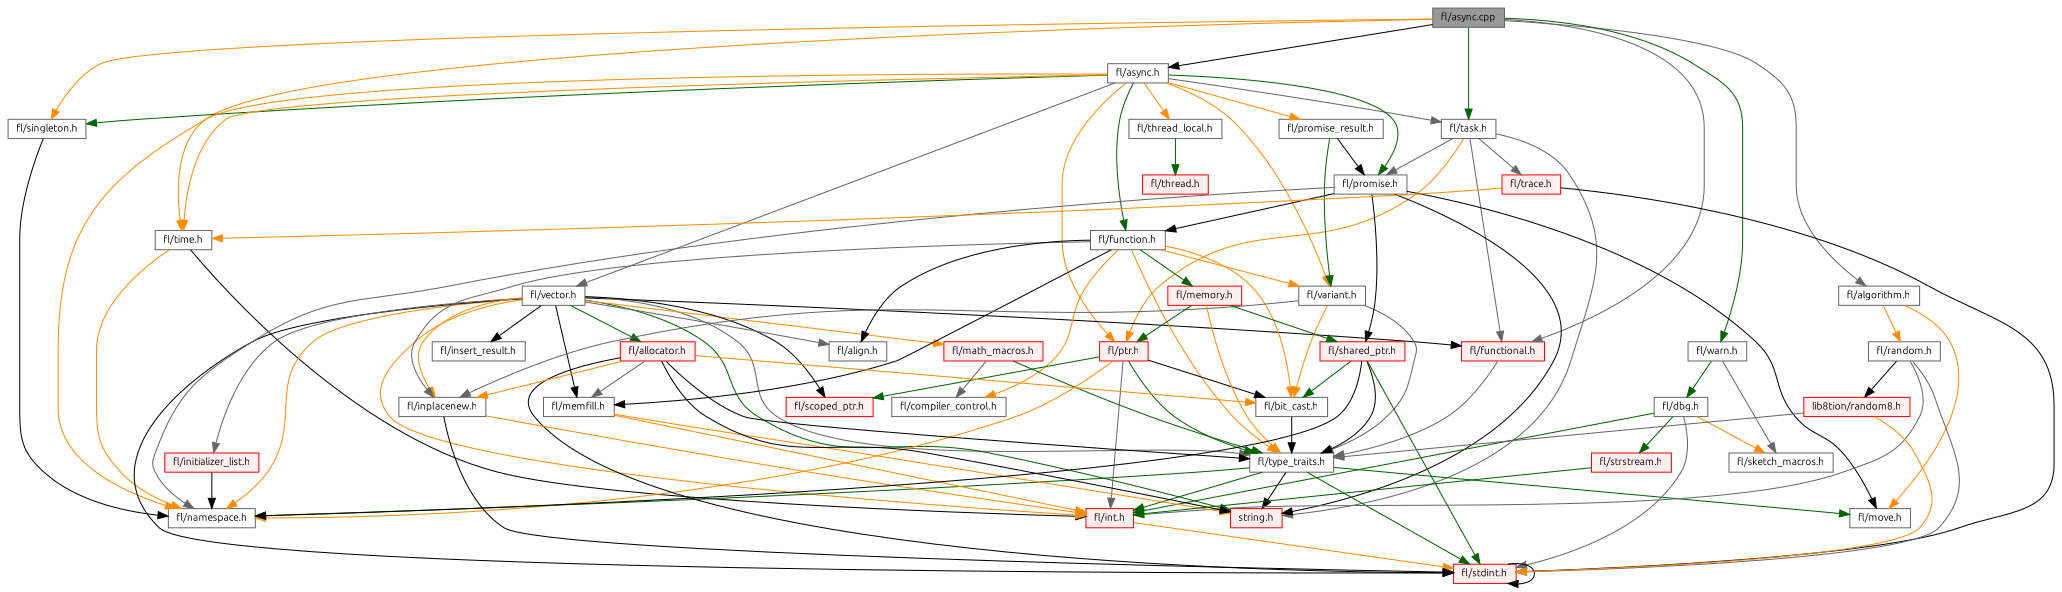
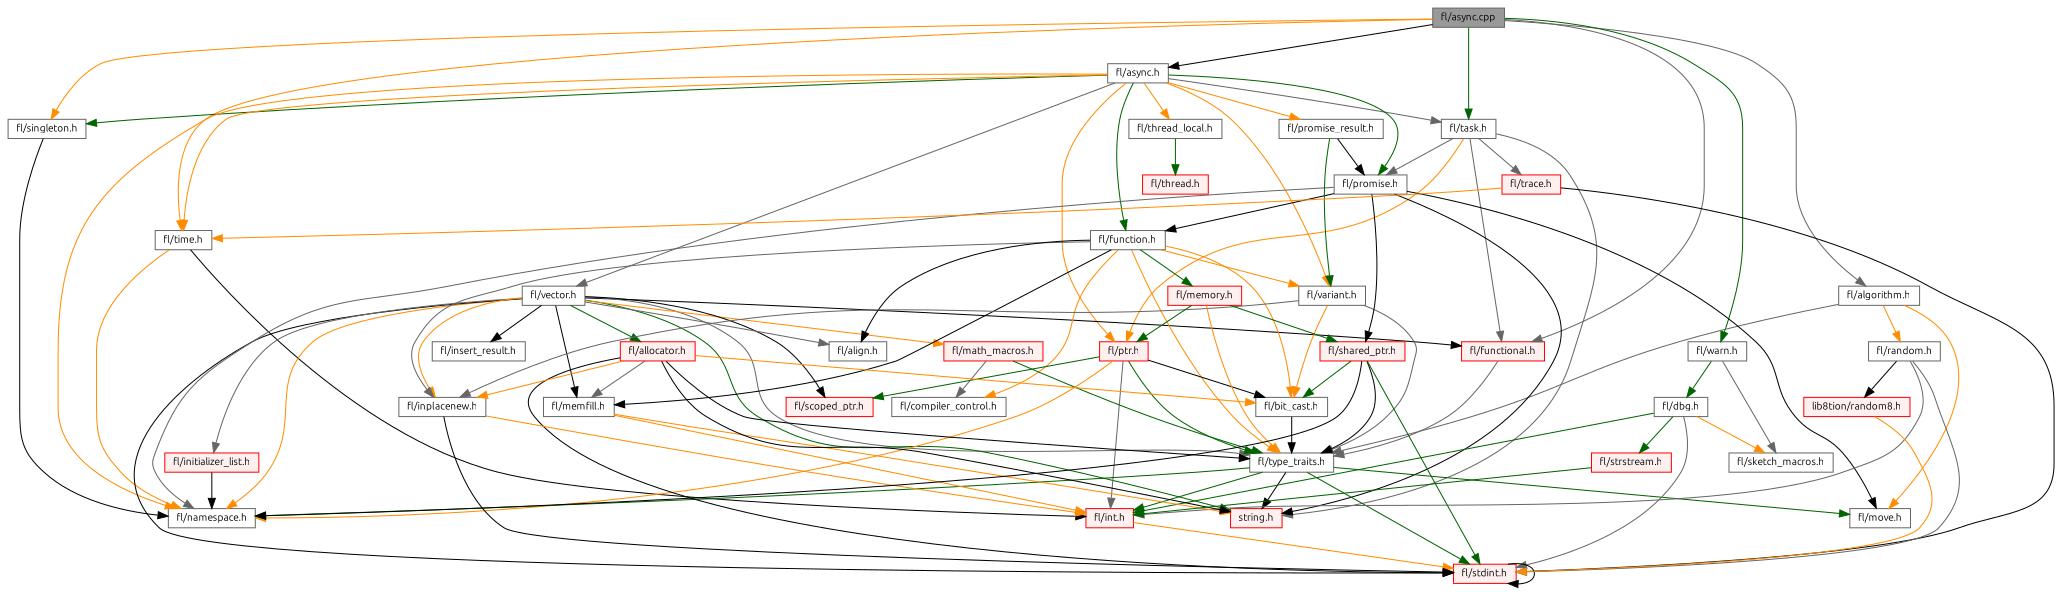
(1574, 435) -> (1588, 373)
(582, 468) -> none
